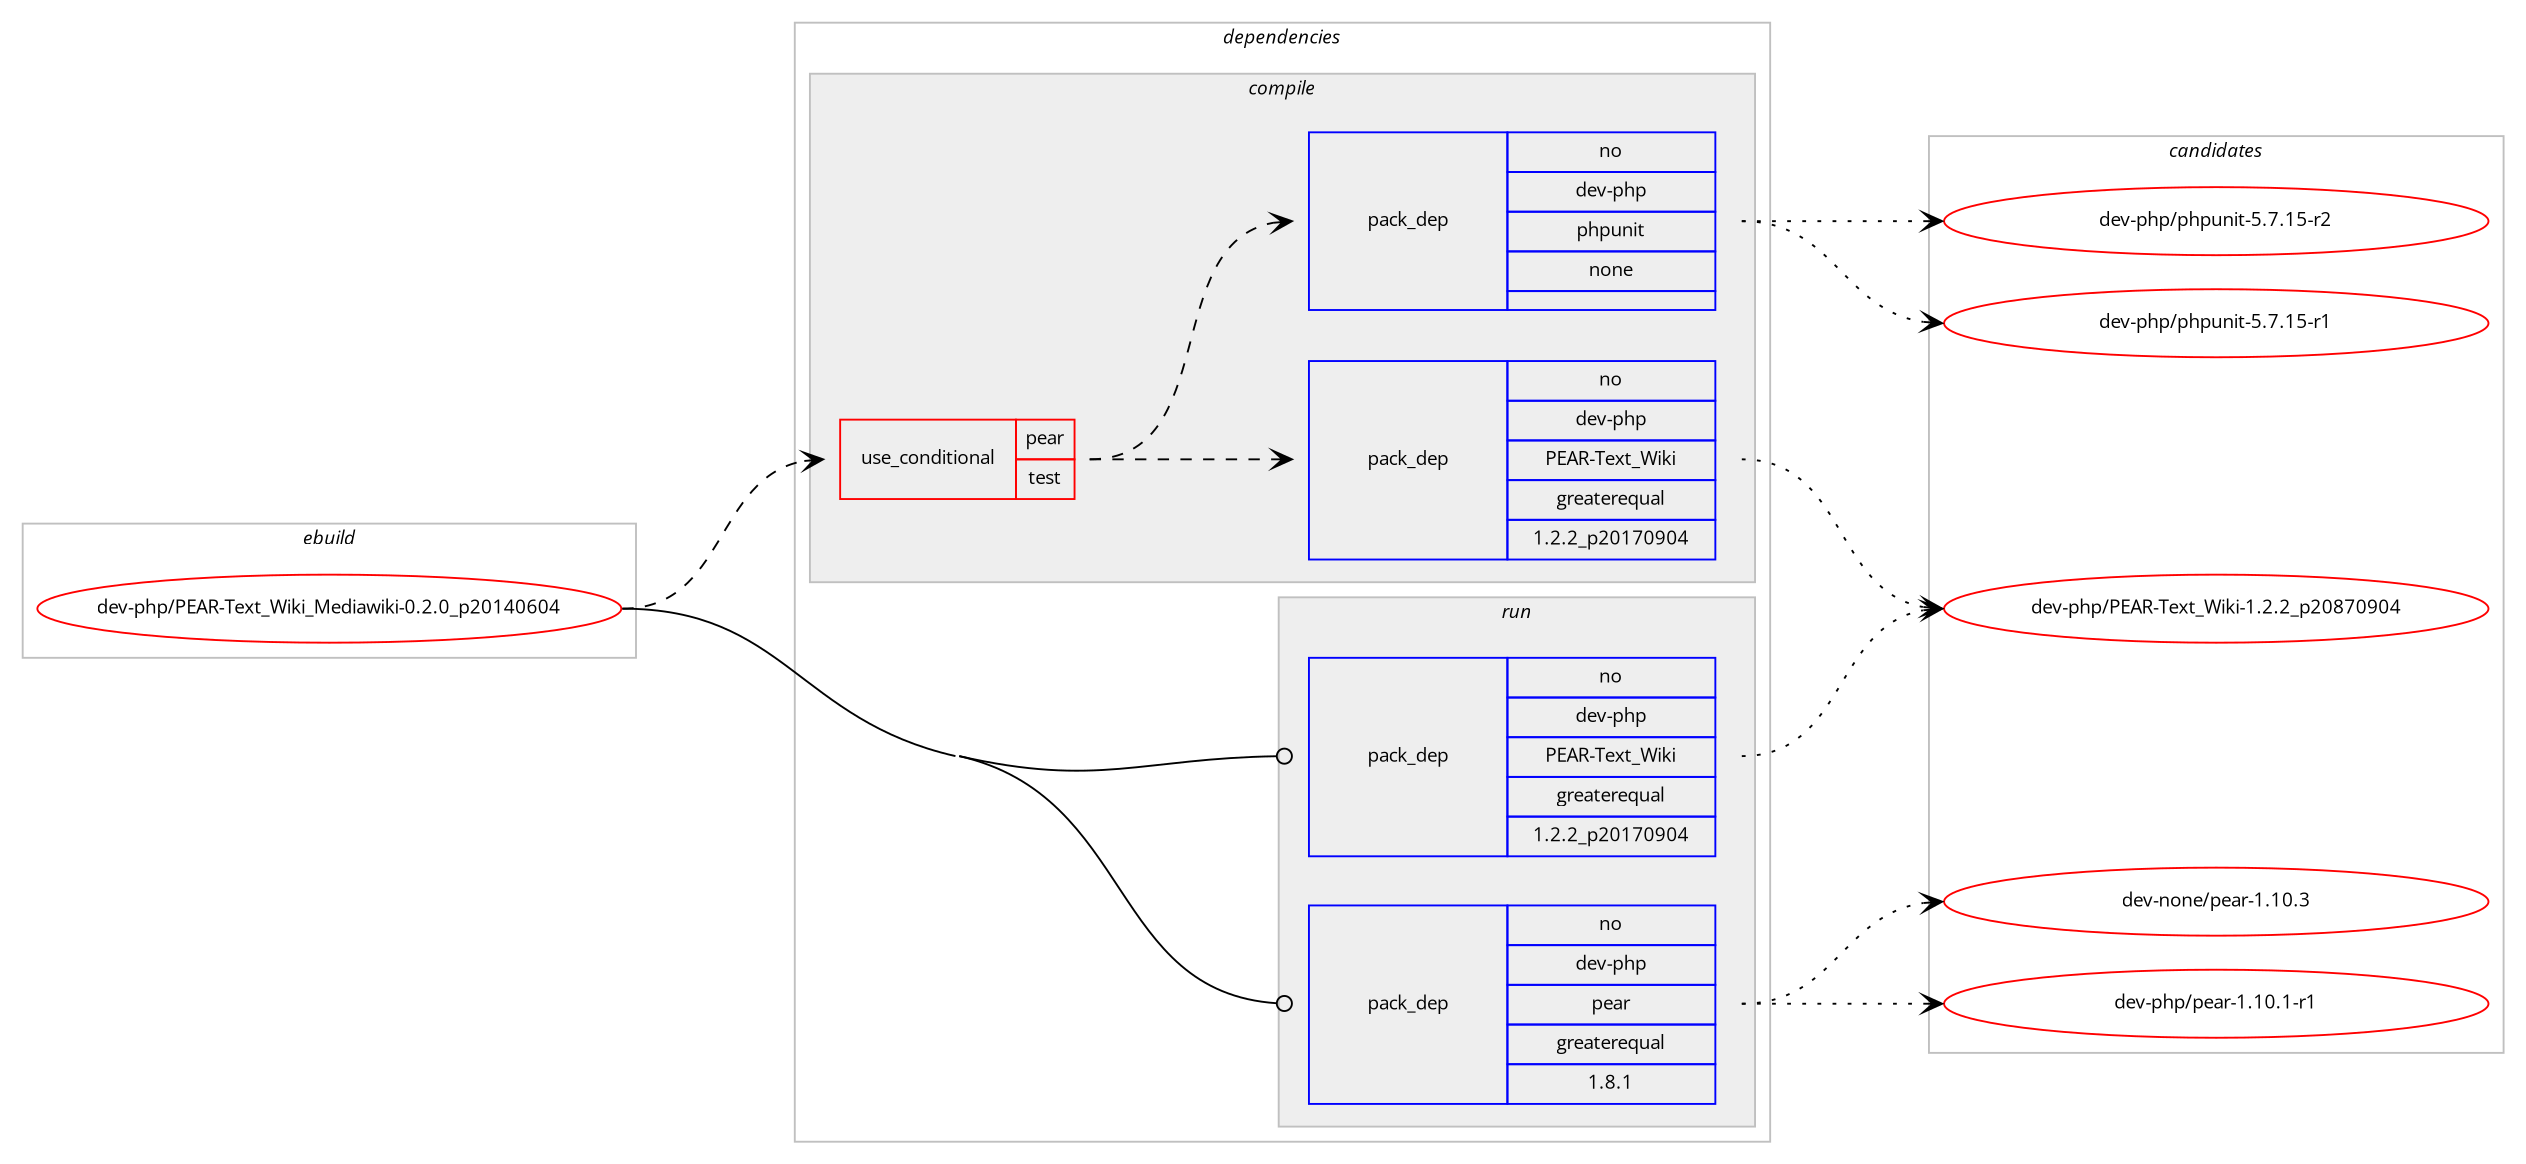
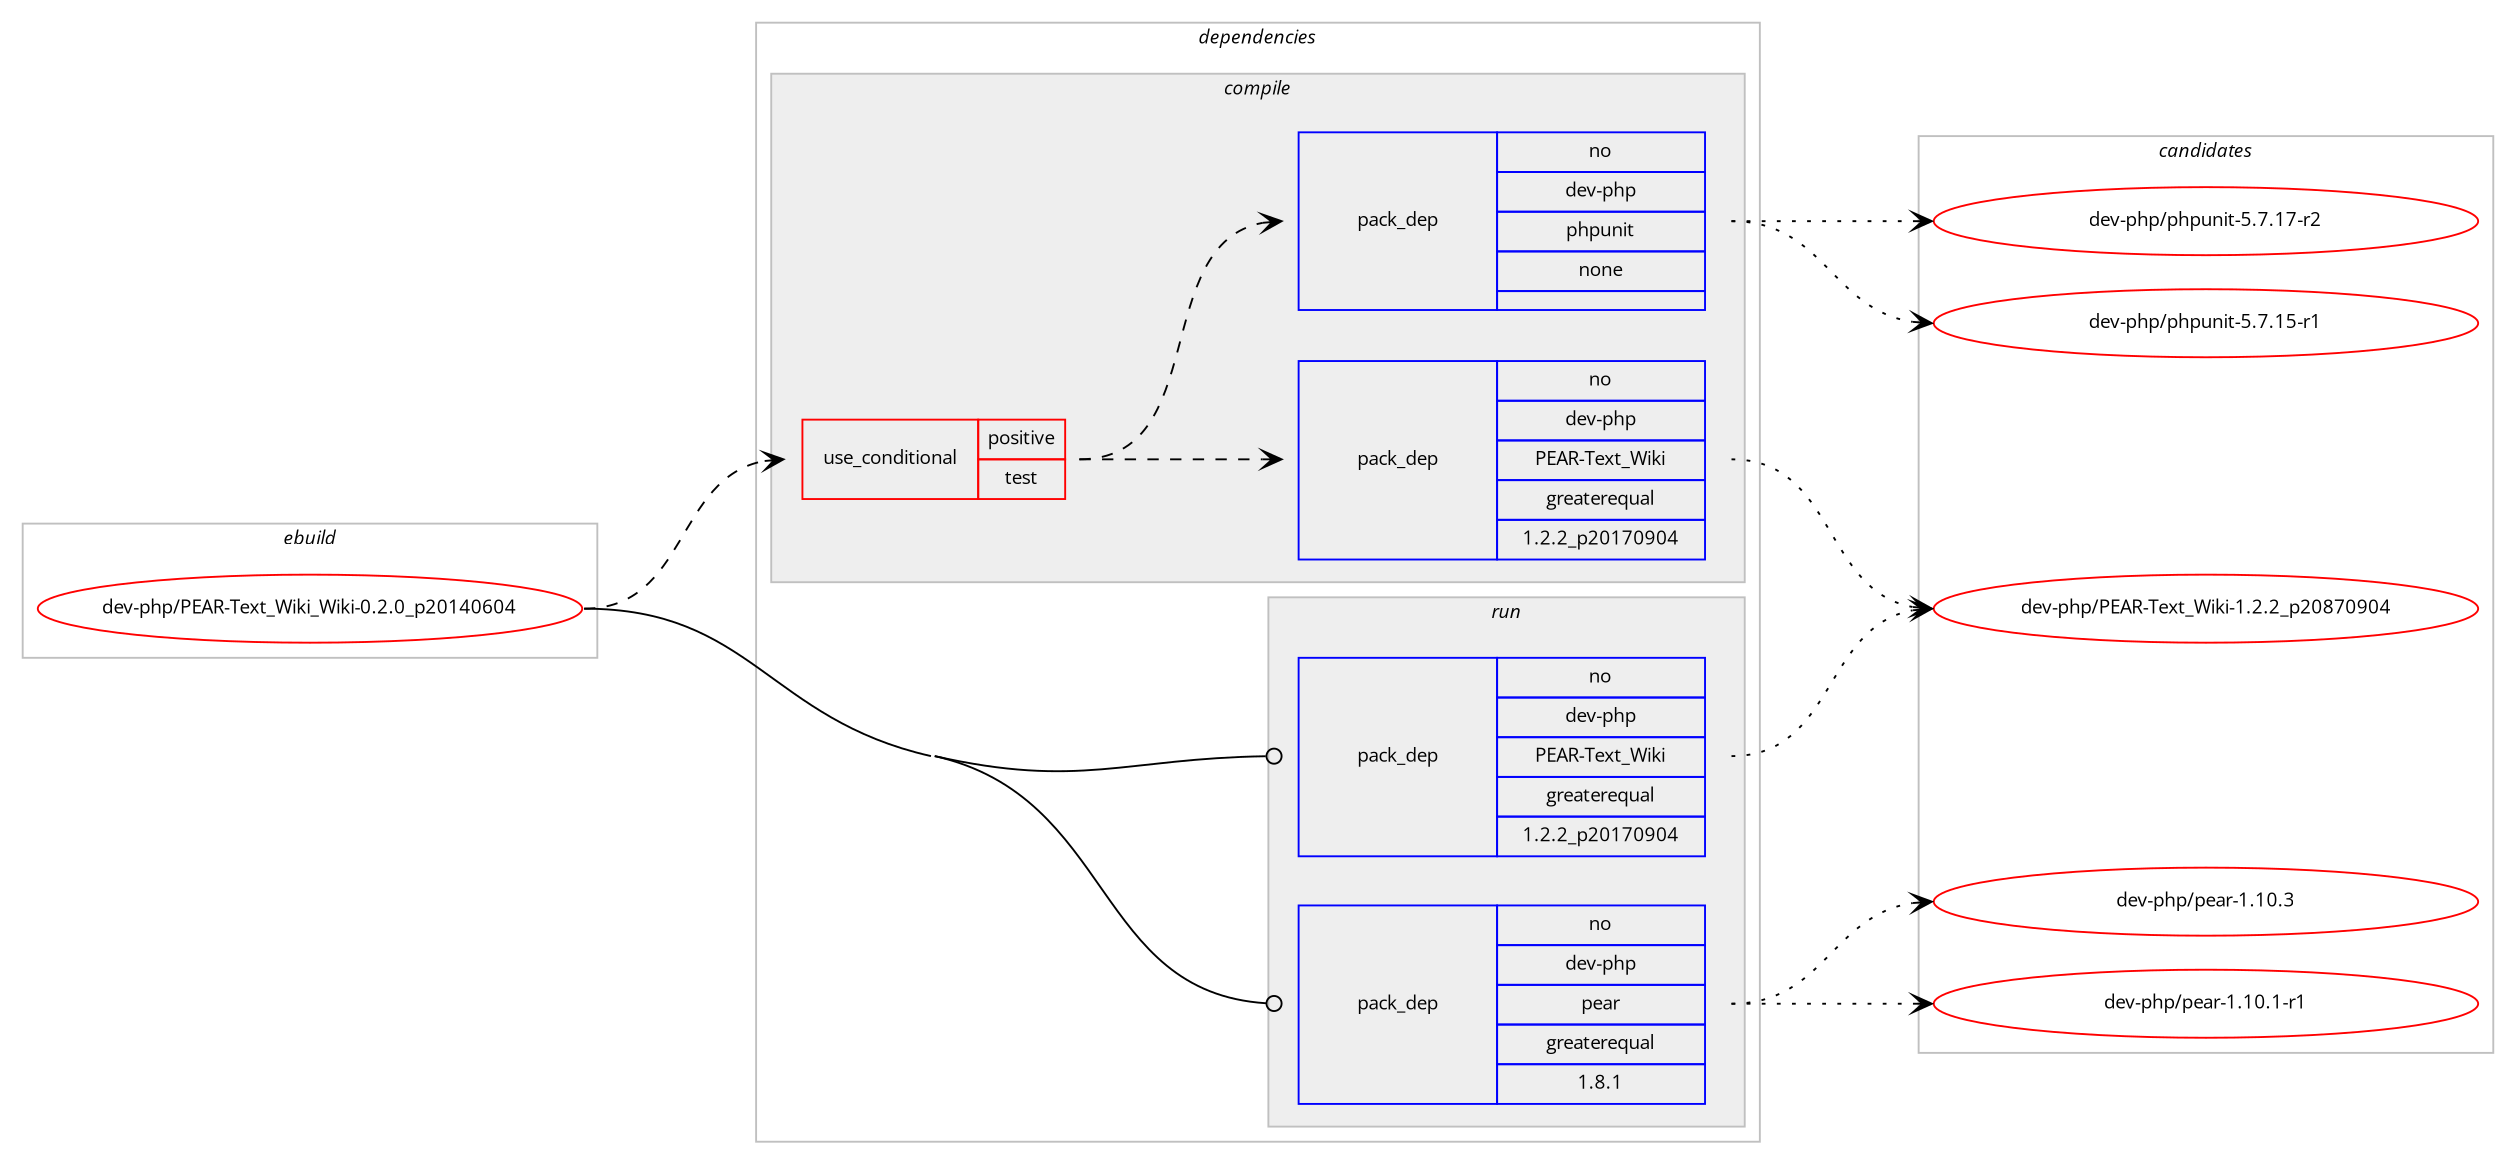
(2216, 221) -> (2206, 221)
(1045, 439) -> (1022, 439)
(329, 609) -> (310, 609)
(2216, 902) -> (2206, 902)
